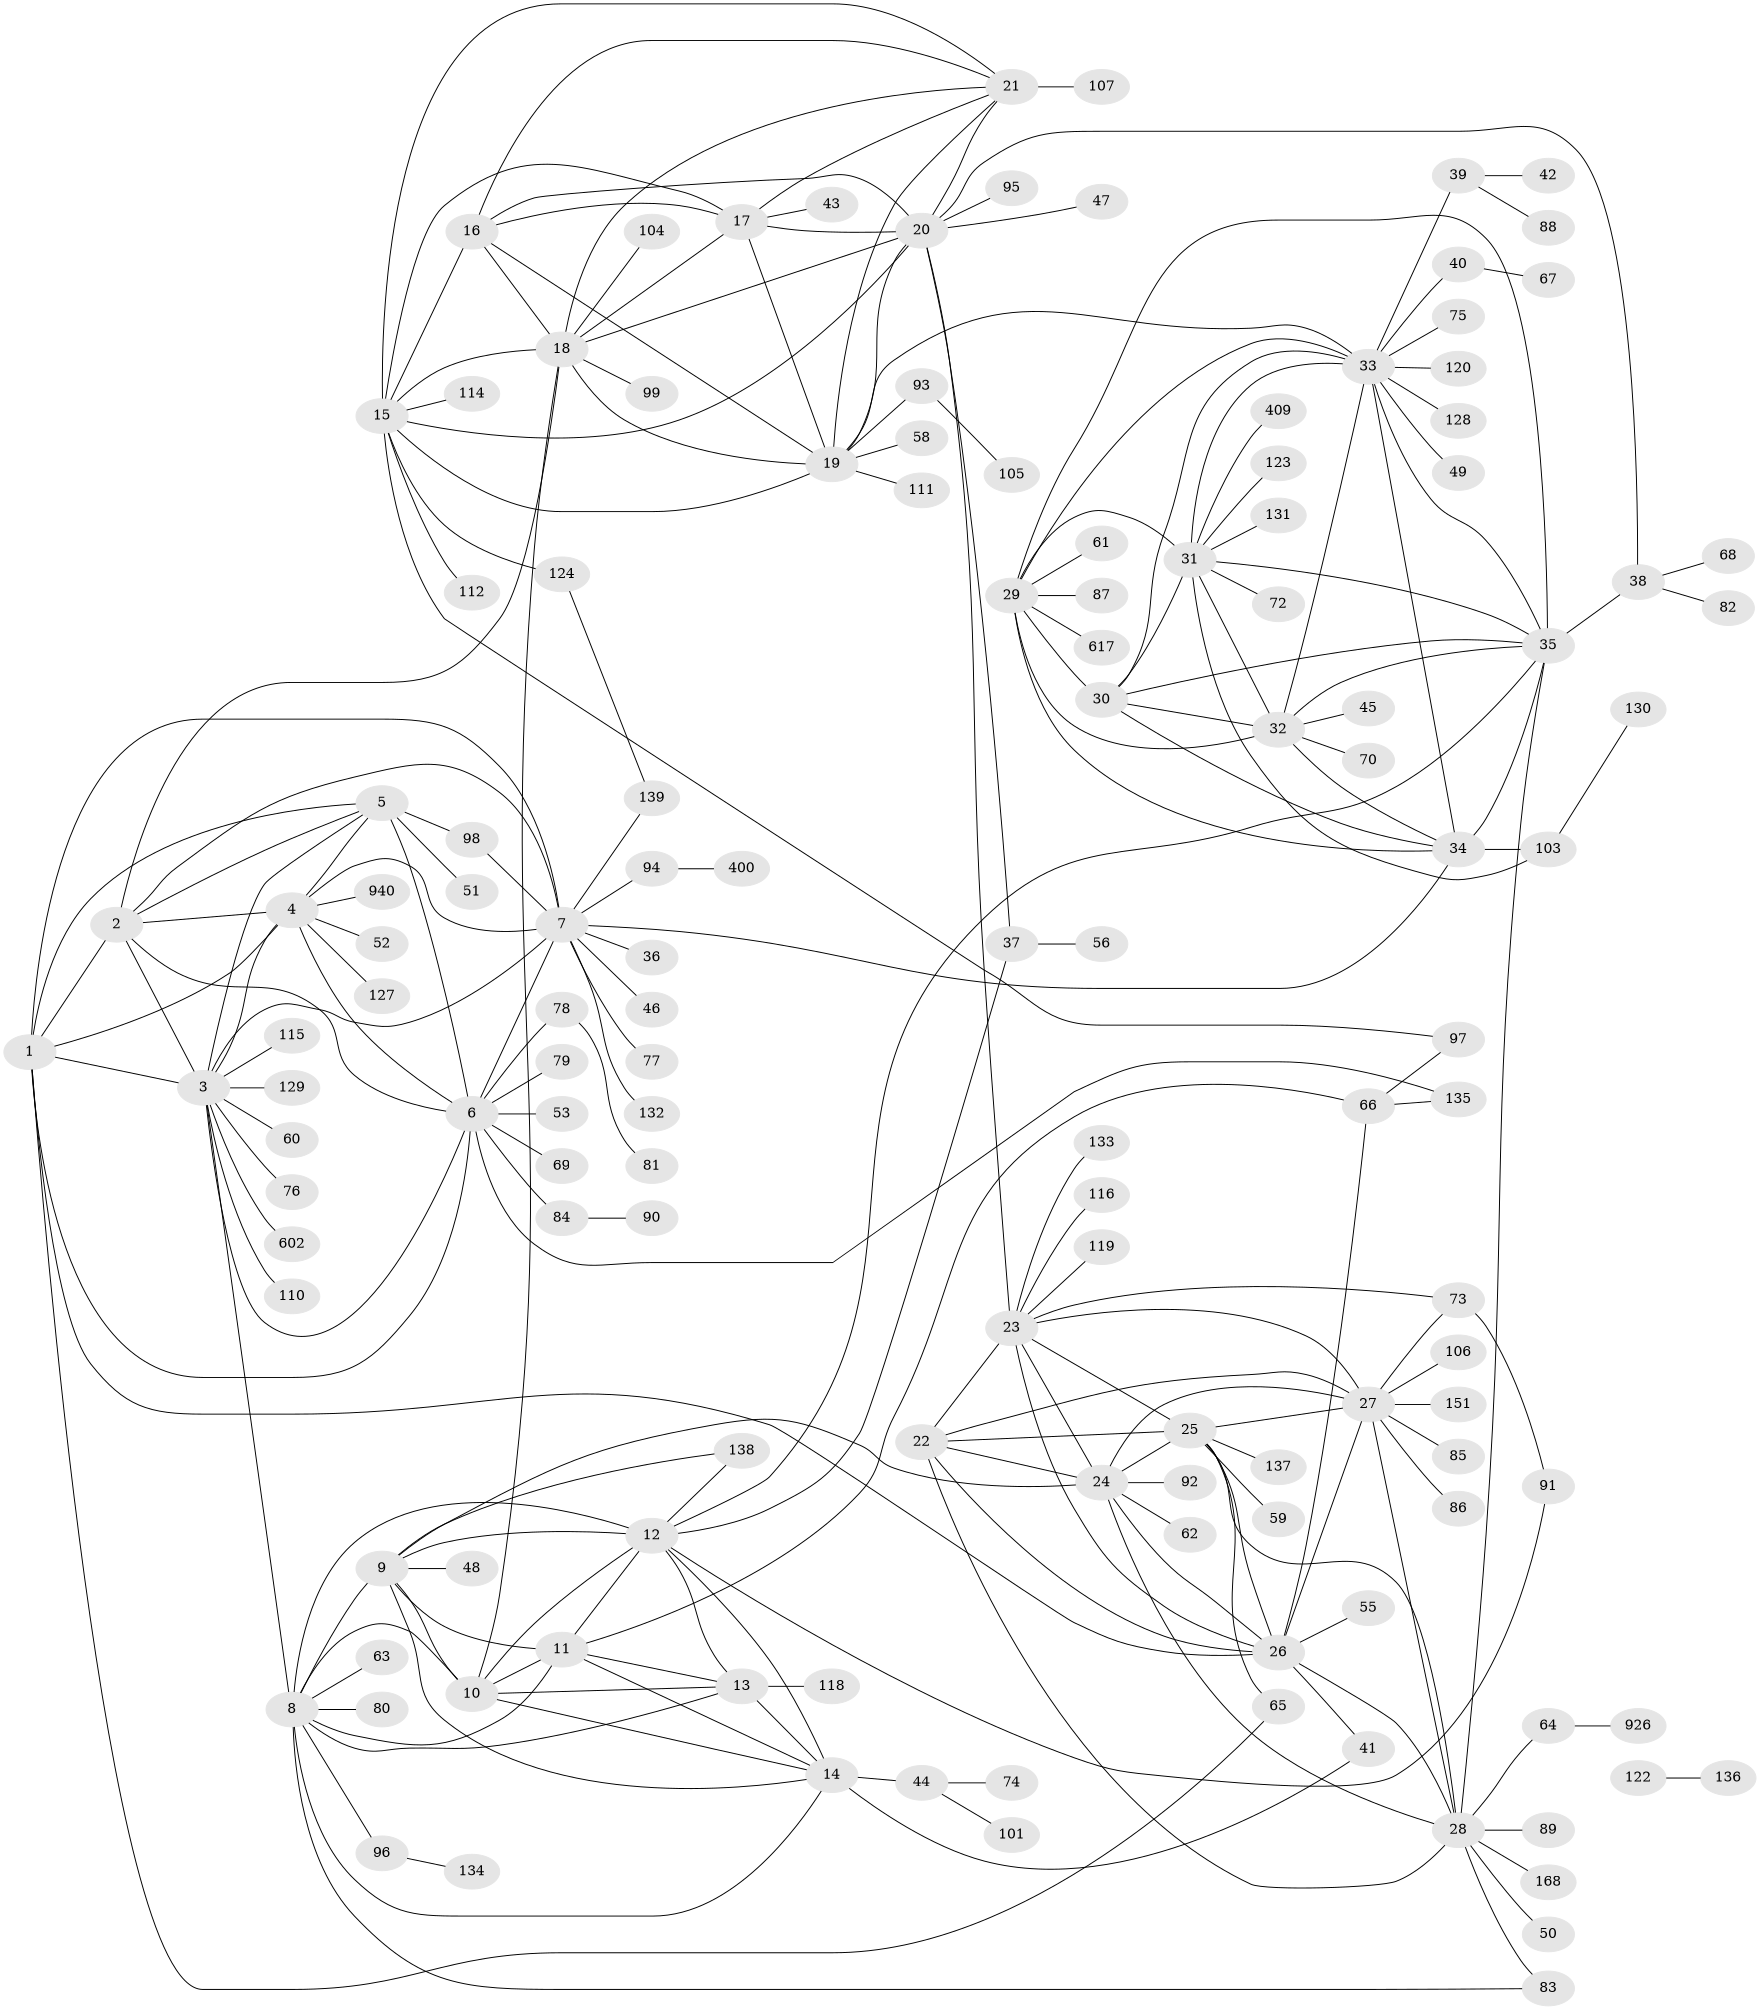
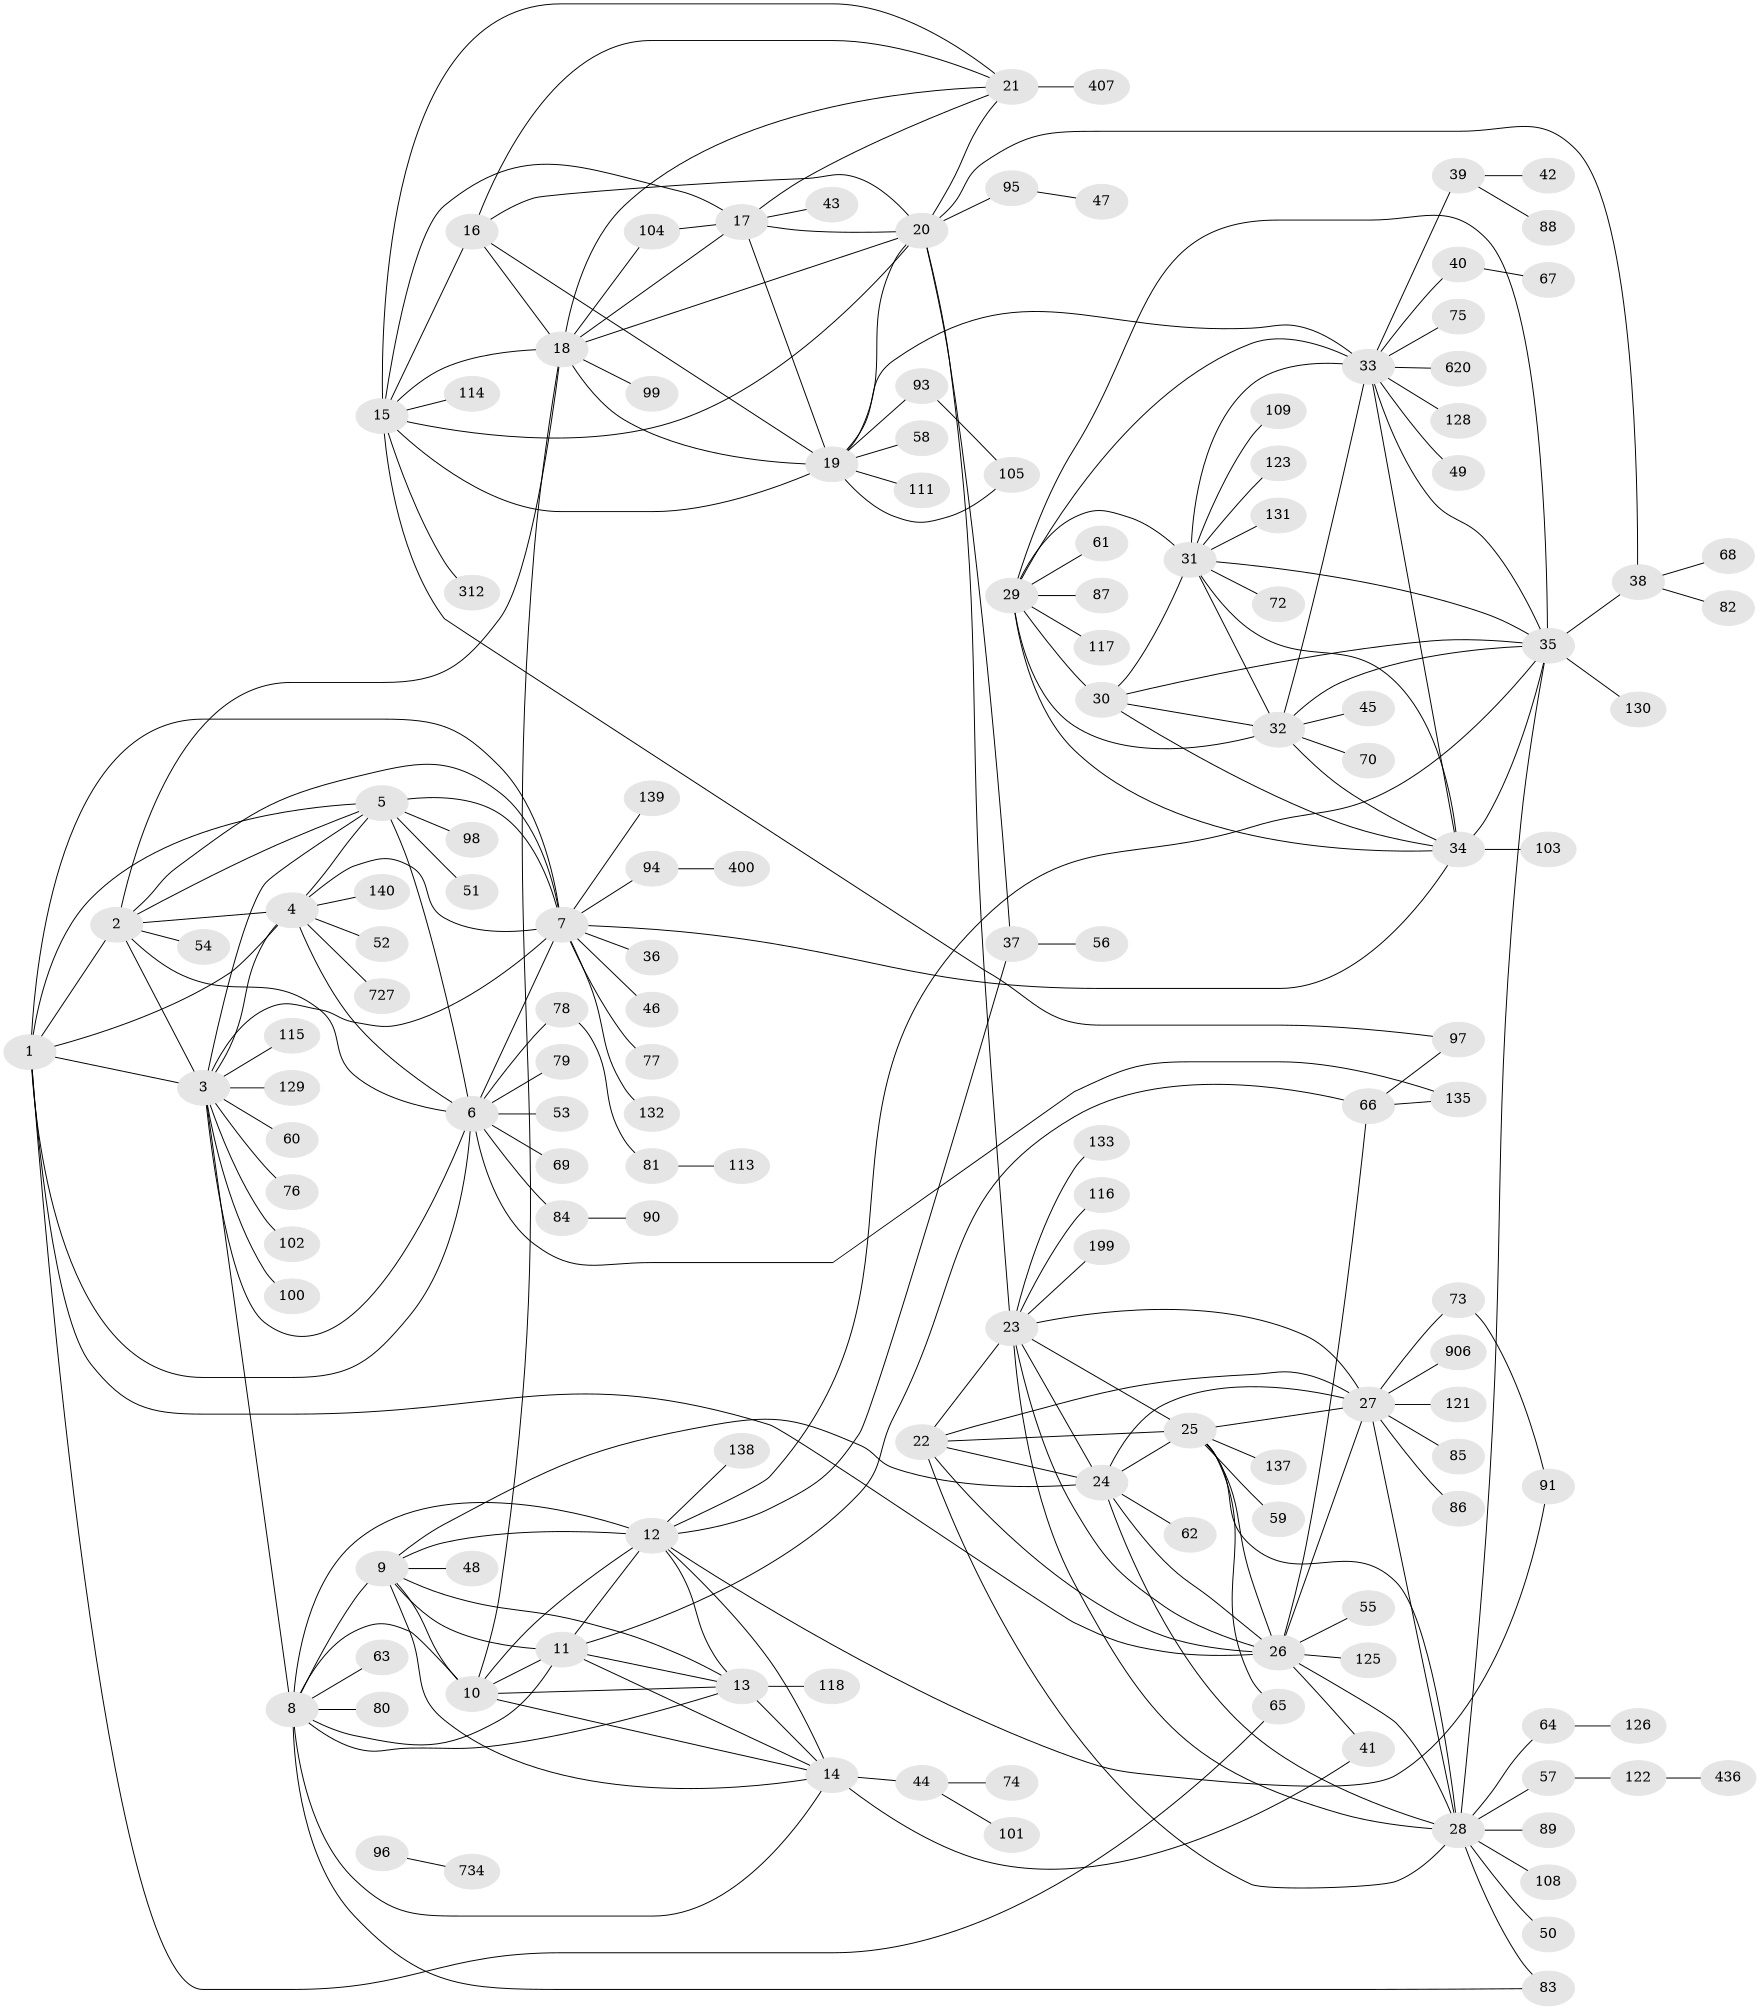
(1102, 87) -> (1102, 87)
(607, 205) -> (698, 227)
(1012, 219) -> (1057, 195)
(873, 253) -> (918, 522)
(1458, 369) -> (1458, 369)
(1279, 411) -> (1279, 411)
(1182, 469) -> none
(562, 574) -> none
(472, 593) -> (472, 593)
(1102, 648) -> (1102, 648)
(1593, 780) -> (1593, 677)
(1276, 788) -> (1368, 663)
(517, 882) -> (506, 819)
(382, 892) -> (382, 892)
none -> (204, 947)
(382, 996) -> (382, 996)
none -> (742, 1166)
(292, 1244) -> (292, 1244)
(1102, 1247) -> (1102, 1247)
(1232, 1287) -> (1128, 1675)
(292, 1296) -> (292, 1296)
(1458, 1352) -> (1458, 1352)
(1458, 1404) -> (1458, 1404)
(1190, 1483) -> none
(550, 1487) -> (565, 1618)
none -> (1368, 1660)
(1638, 1726) -> (1638, 1726)
none -> (1548, 1778)
(1728, 1778) -> (1728, 1778)
(337, 1781) -> none
(472, 1872) -> (472, 1872)
(1548, 1882) -> (1548, 1882)
